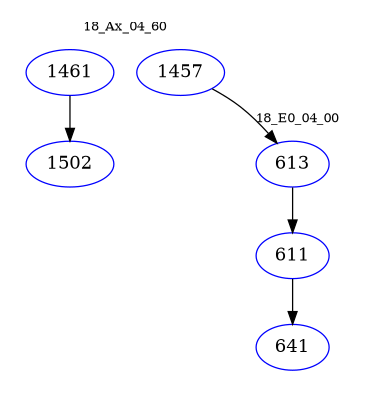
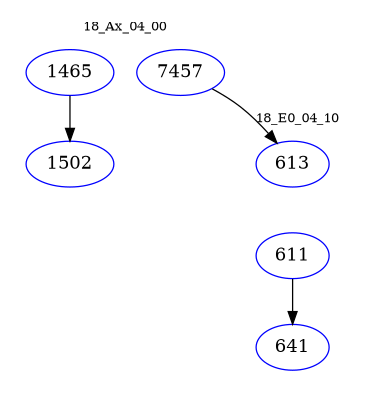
(125, 27) -> (125, 27)
(70, 73) -> (70, 73)
(181, 73) -> (181, 73)
(298, 119) -> (298, 119)
(293, 204) -> none
